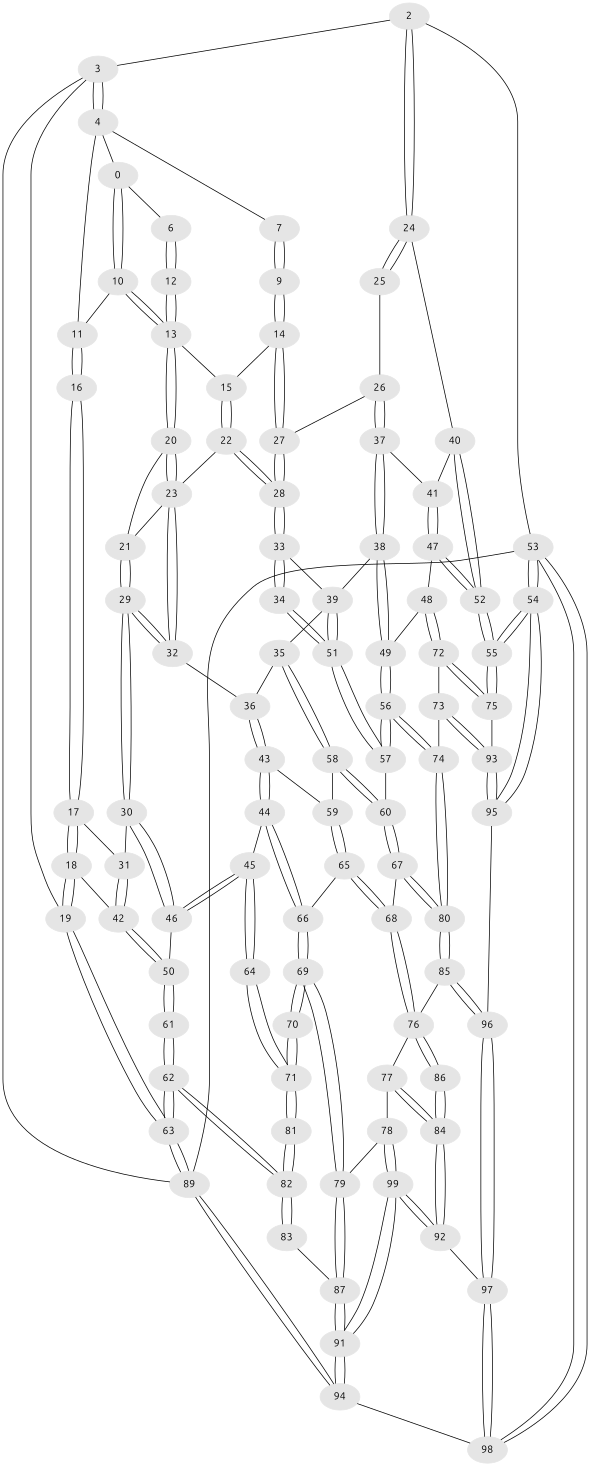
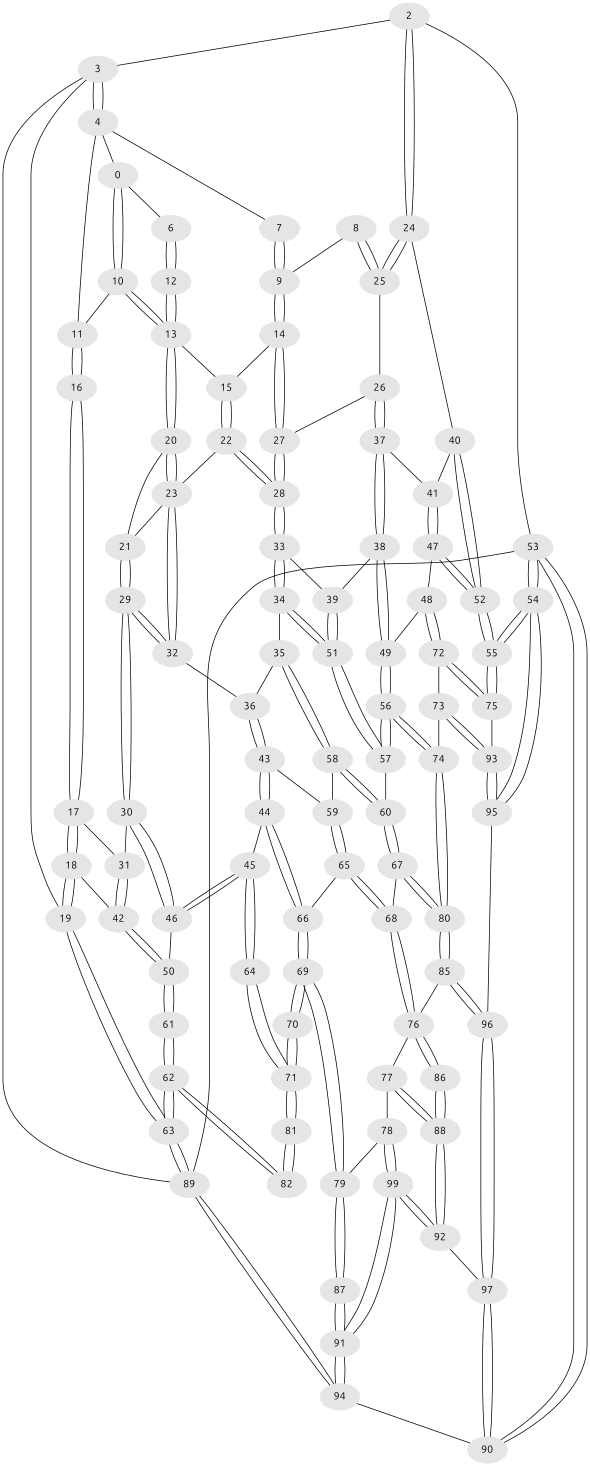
none -> (356, 229)
(312, 621) -> (280, 627)
(440, 1131) -> (440, 1131)
(287, 1238) -> none
(487, 1450) -> (487, 1450)
